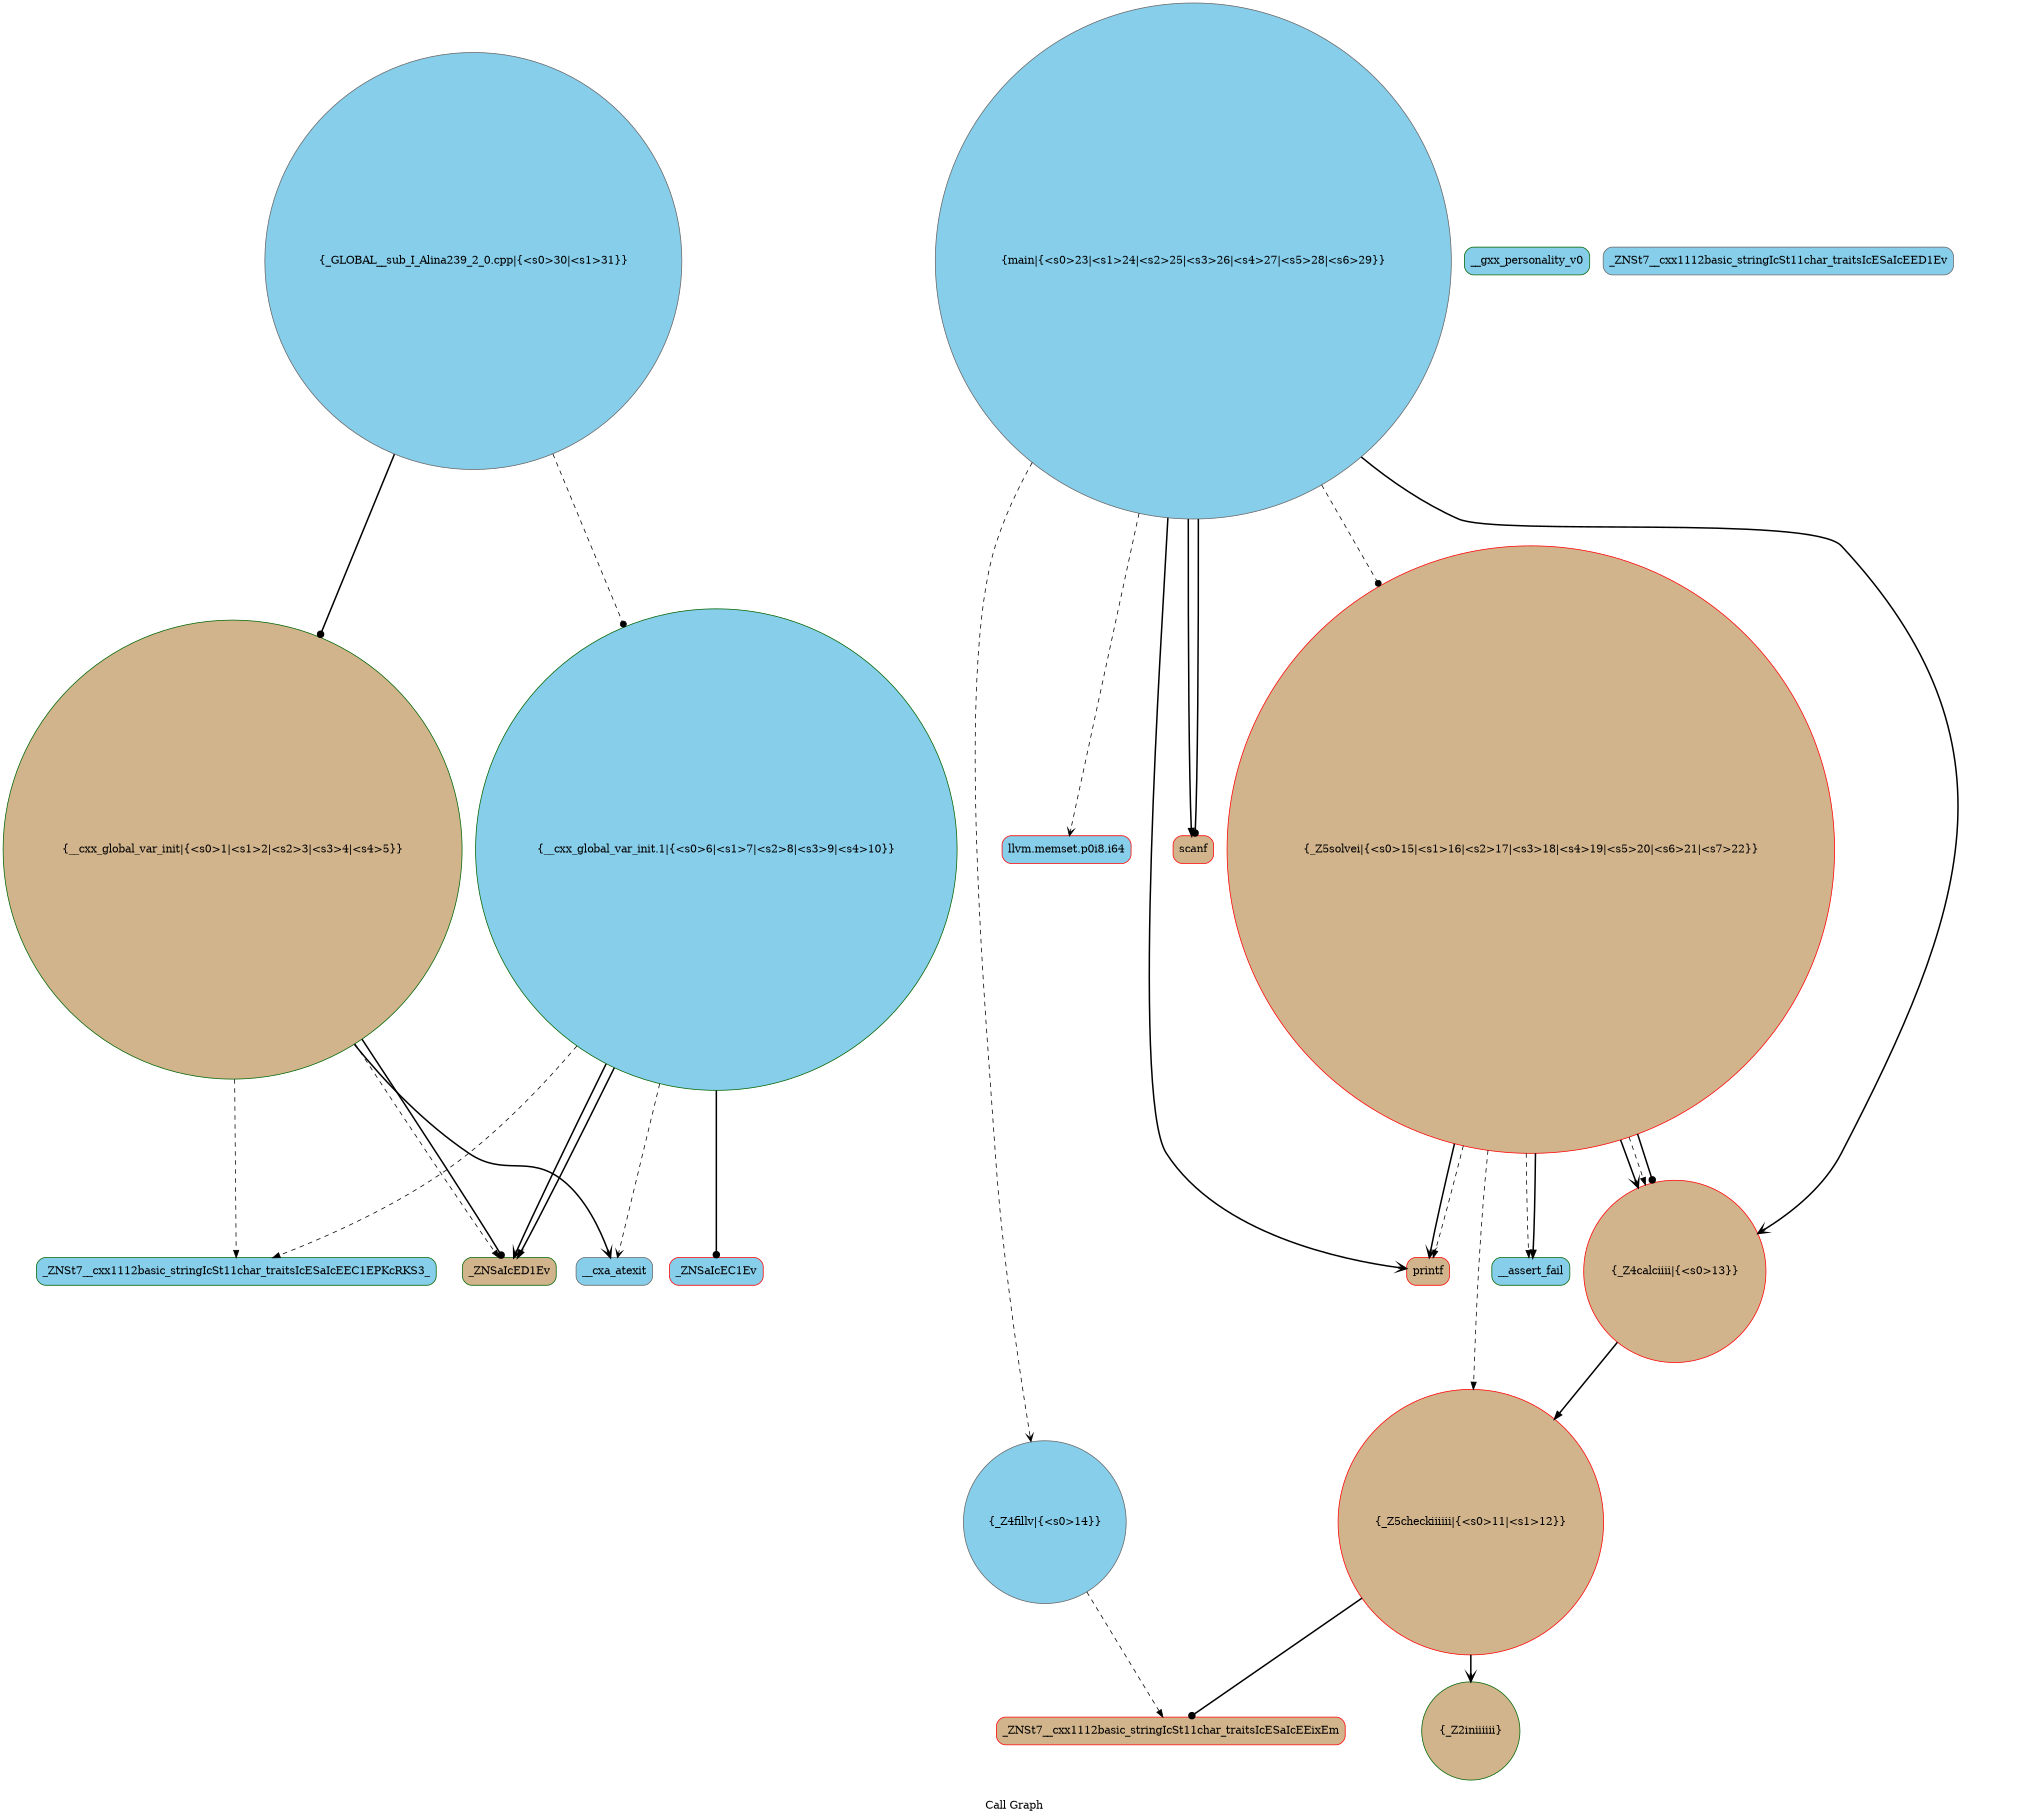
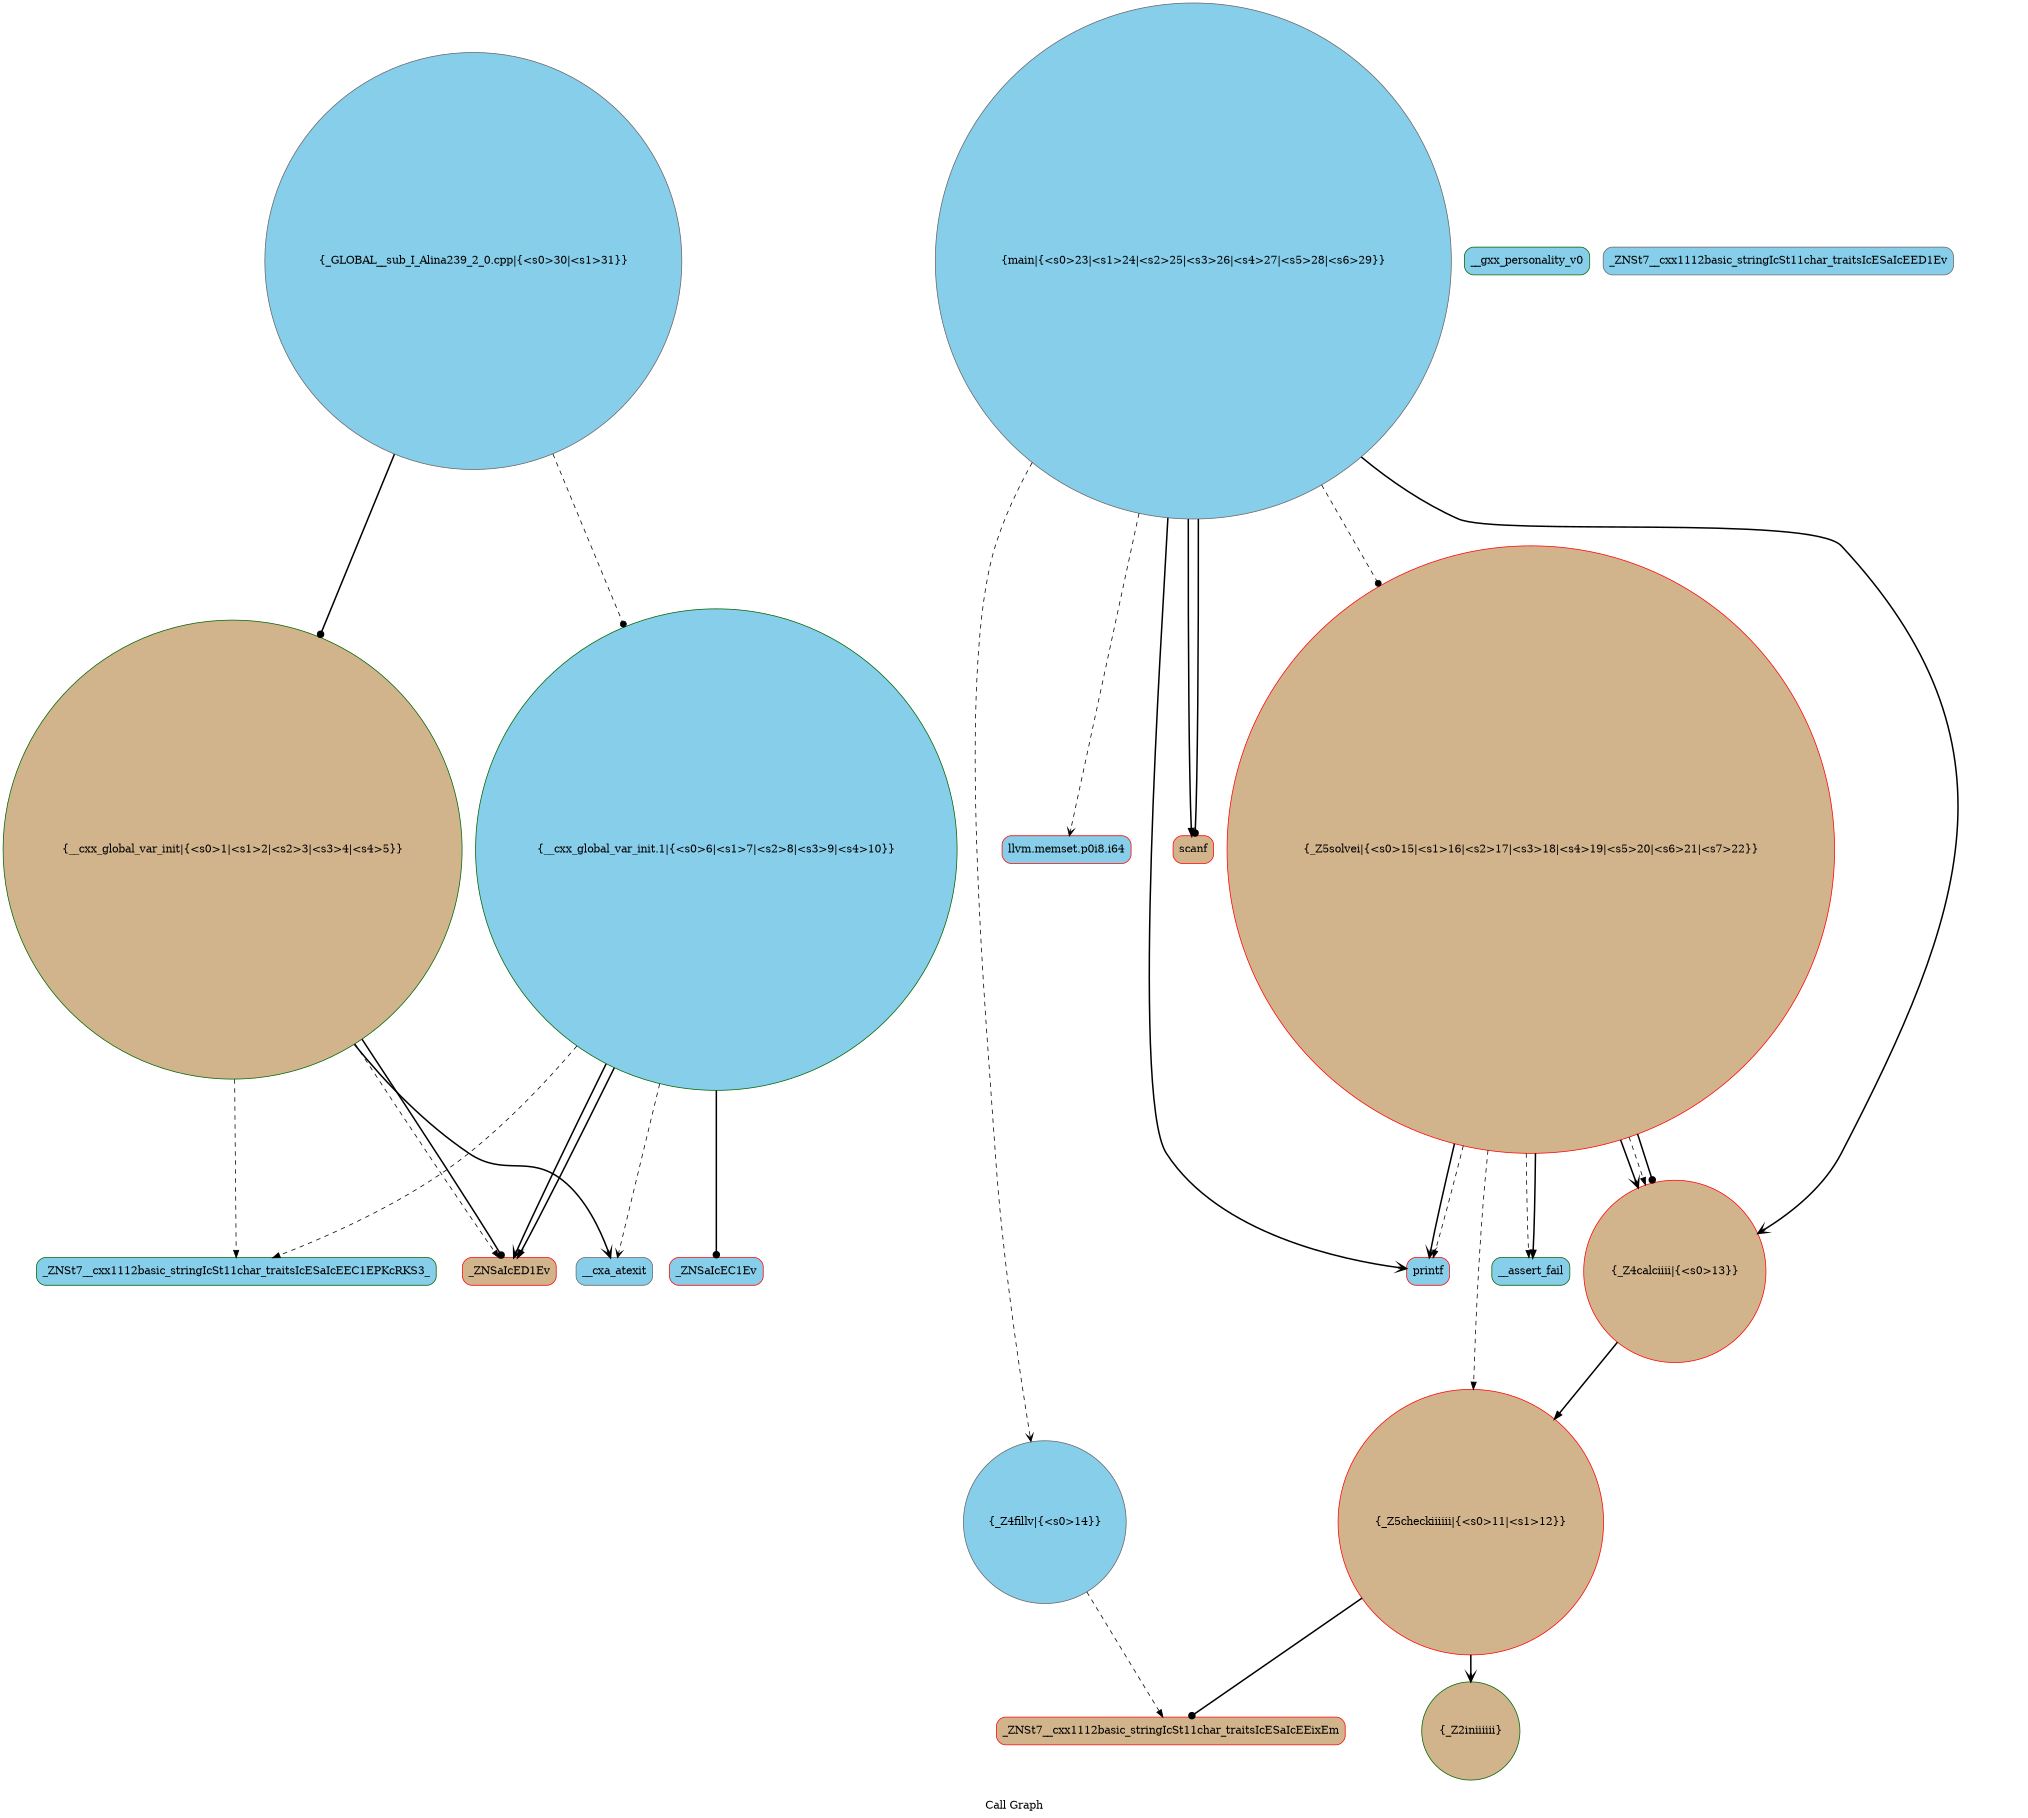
(509, 1271) -> (509, 1271)
(1428, 1271) -> (1428, 1271)
